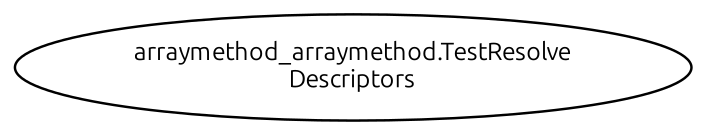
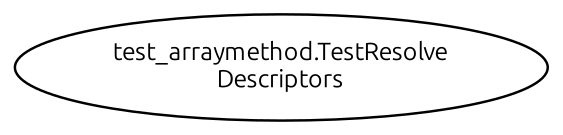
(353, 67) -> (281, 67)
